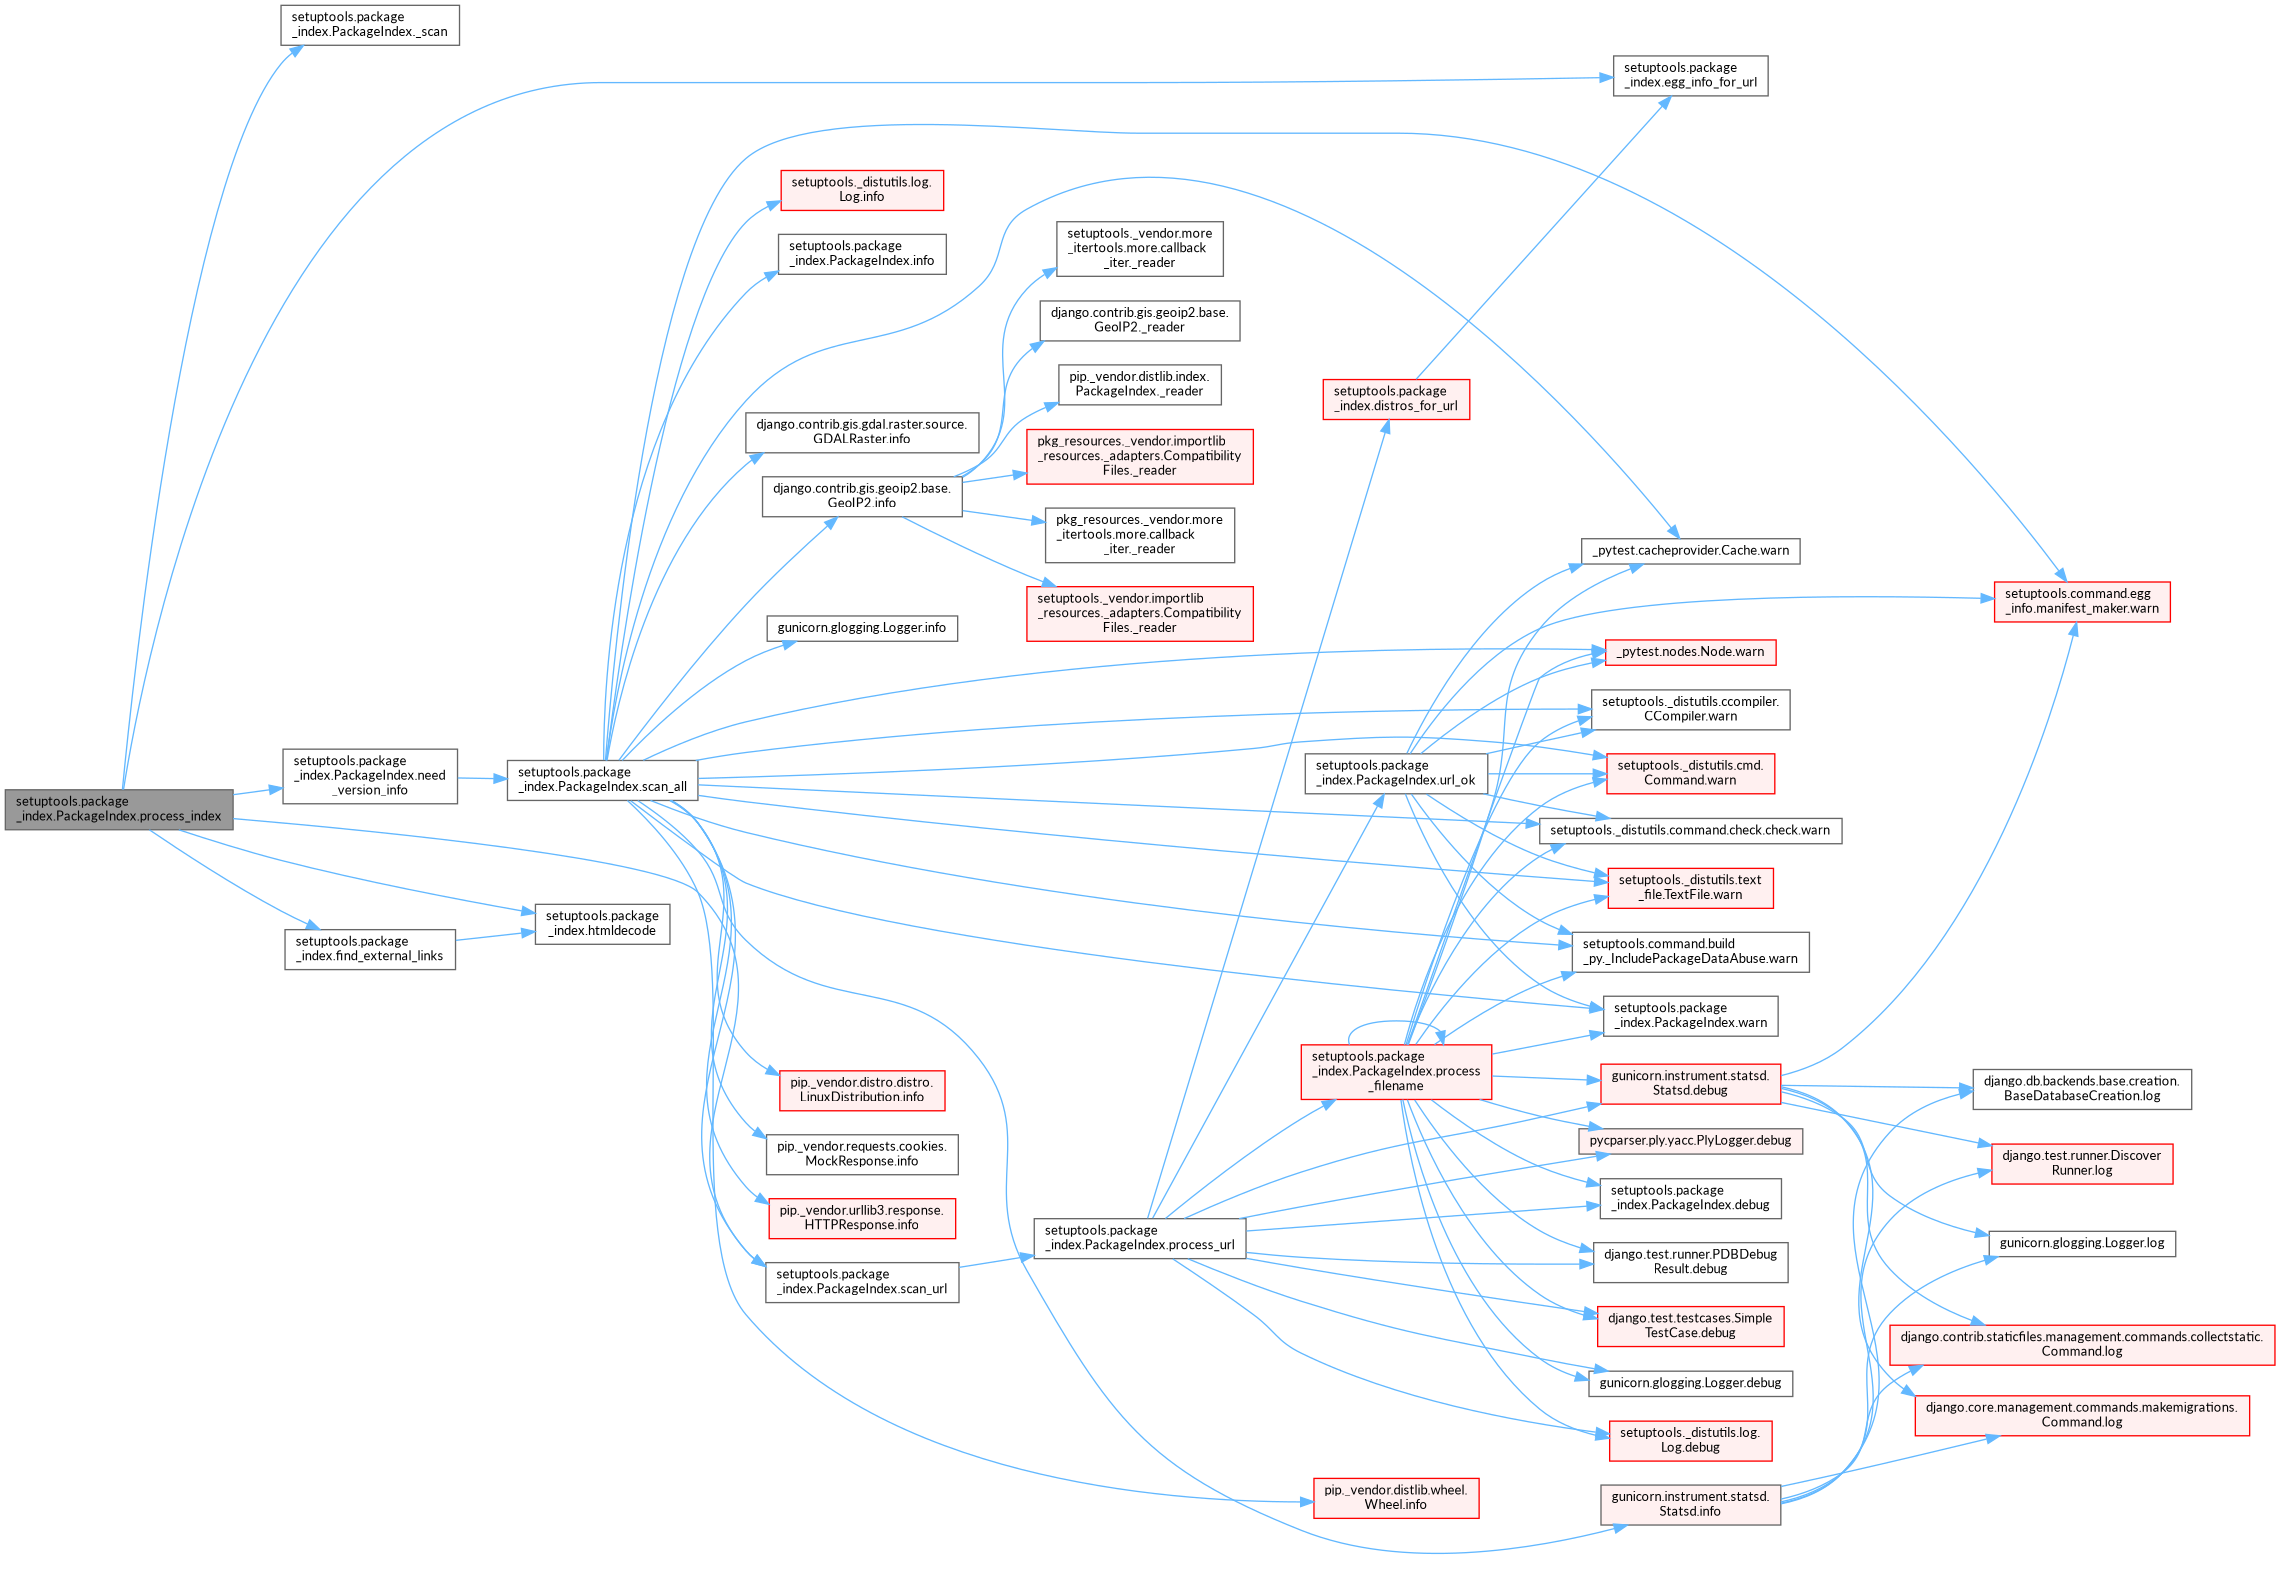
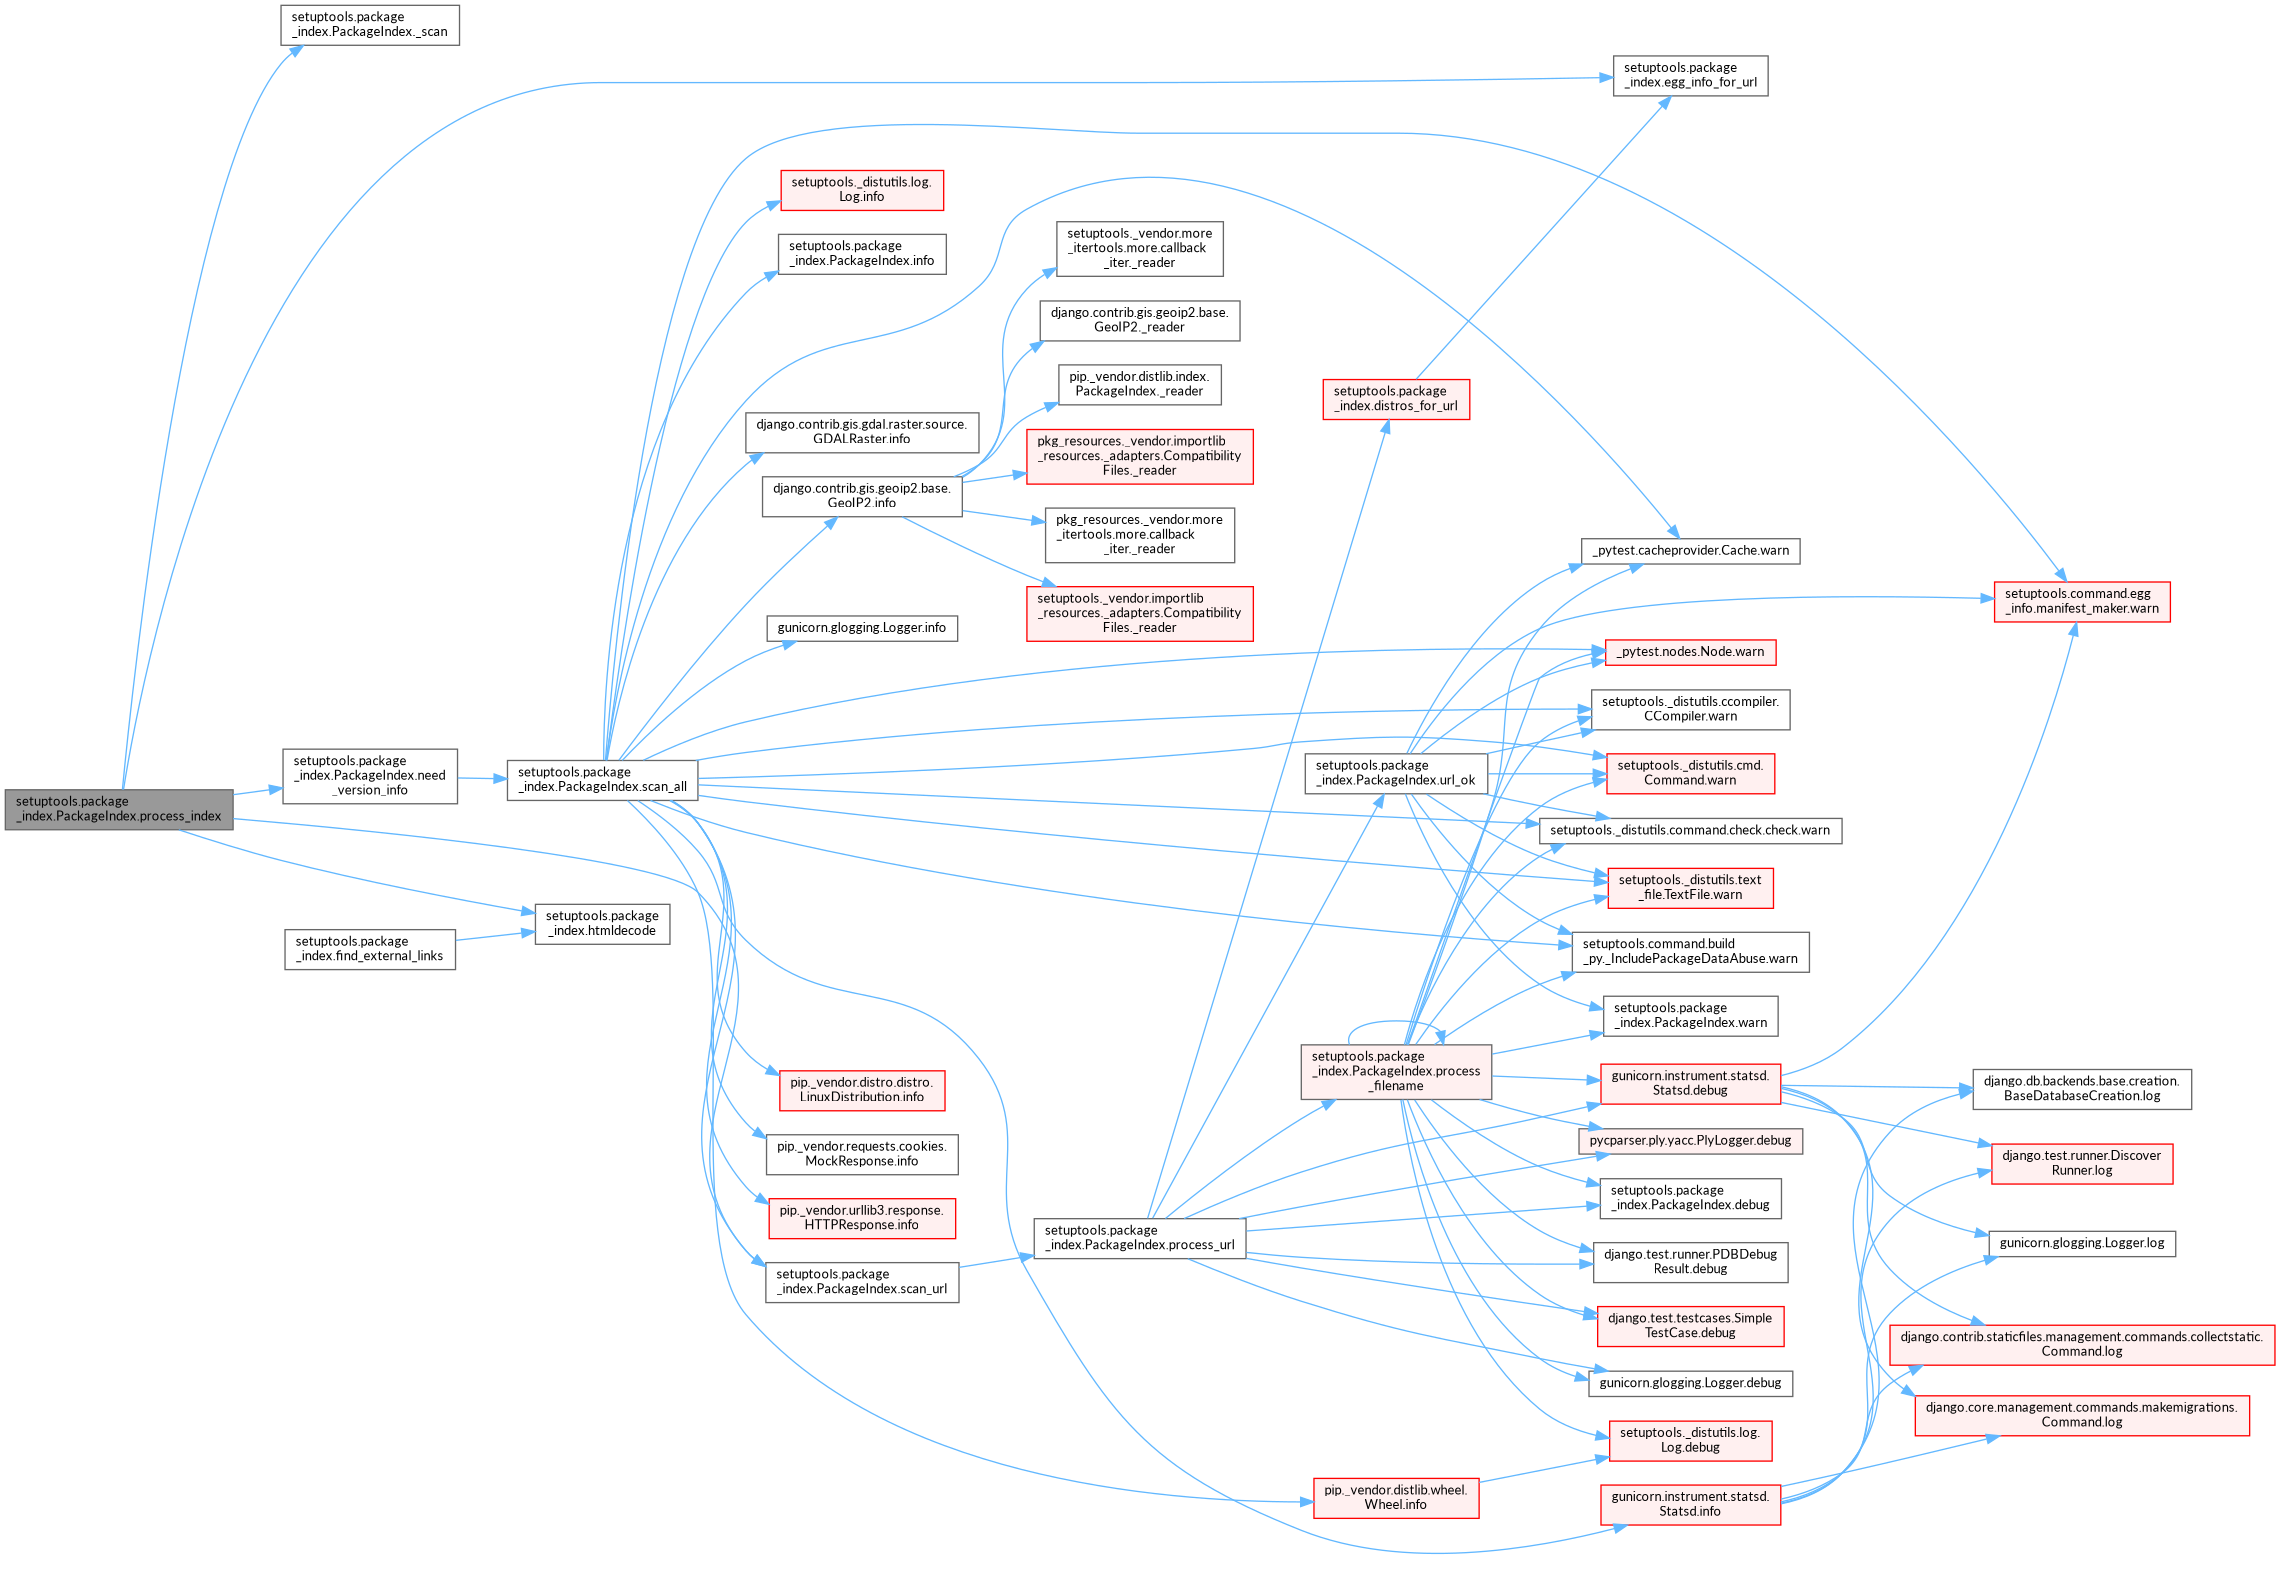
(227, 880) -> none
(1095, 955) -> none
(1397, 1072) -> (1397, 1072)
(1369, 1381) -> (1538, 1471)
(1691, 1505) -> (1691, 1505)
